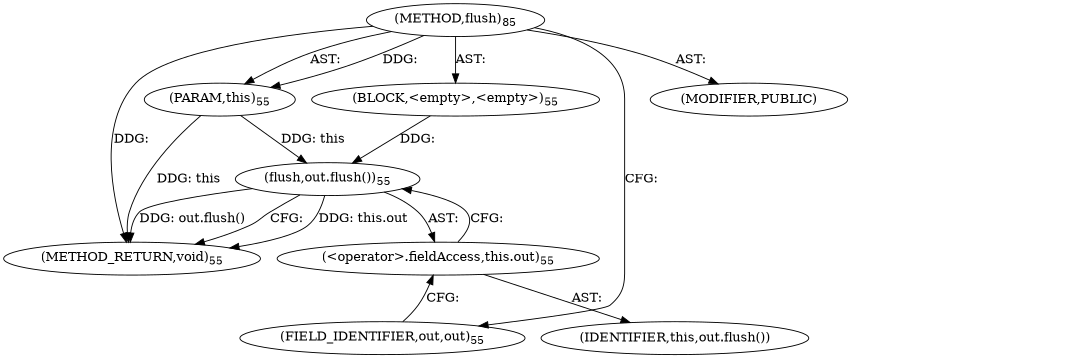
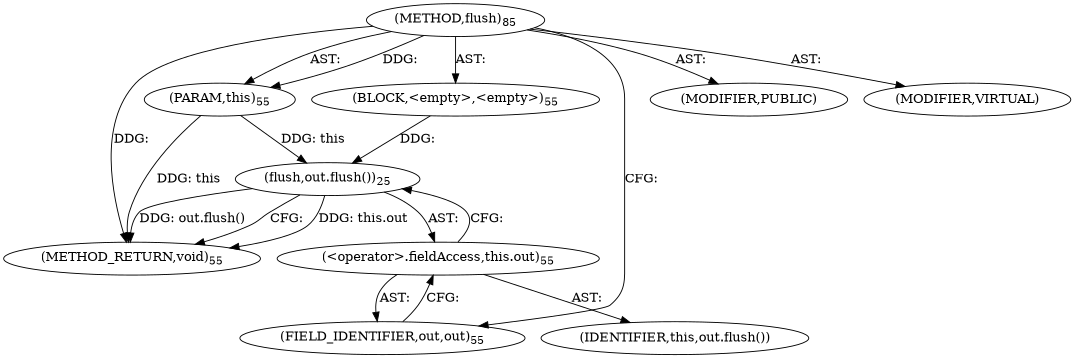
none -> (967, 100)
(384, 178) -> (384, 178)
none -> (381, 290)
